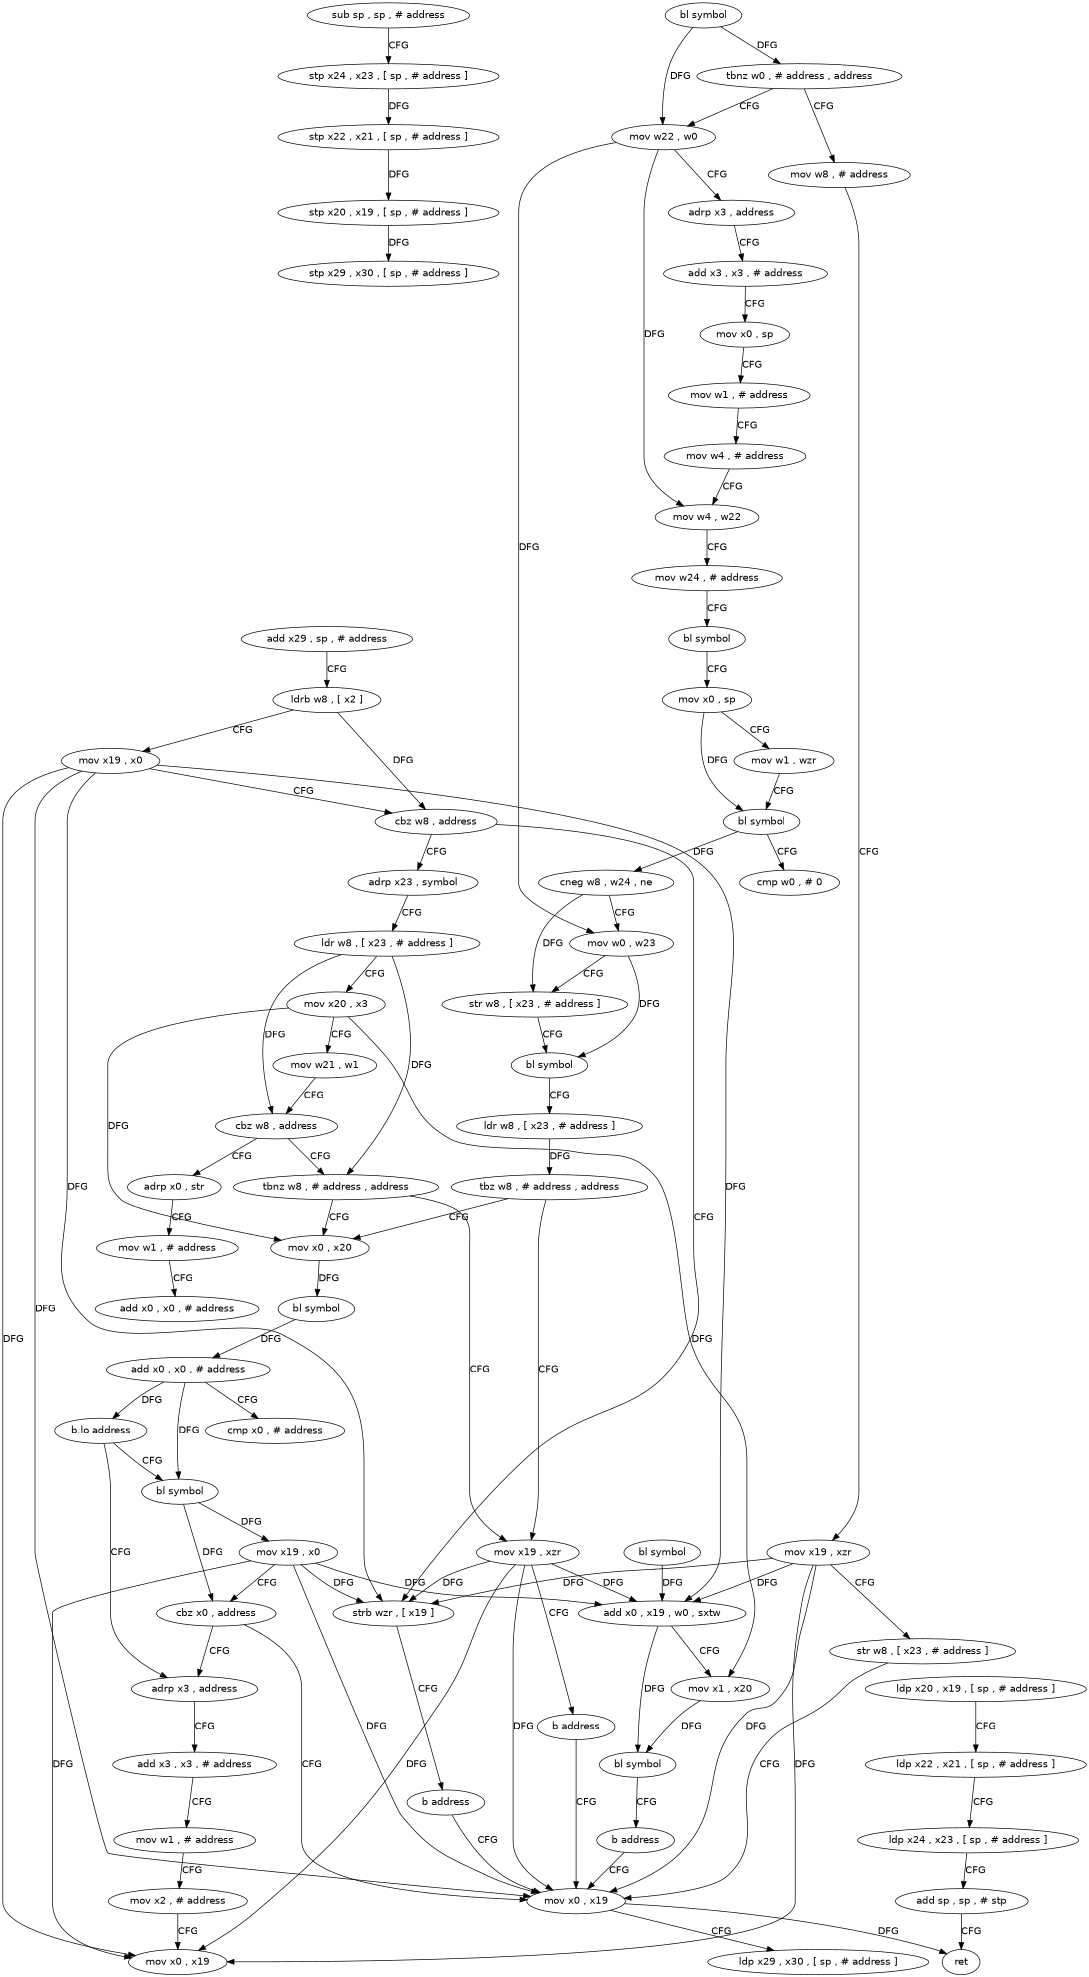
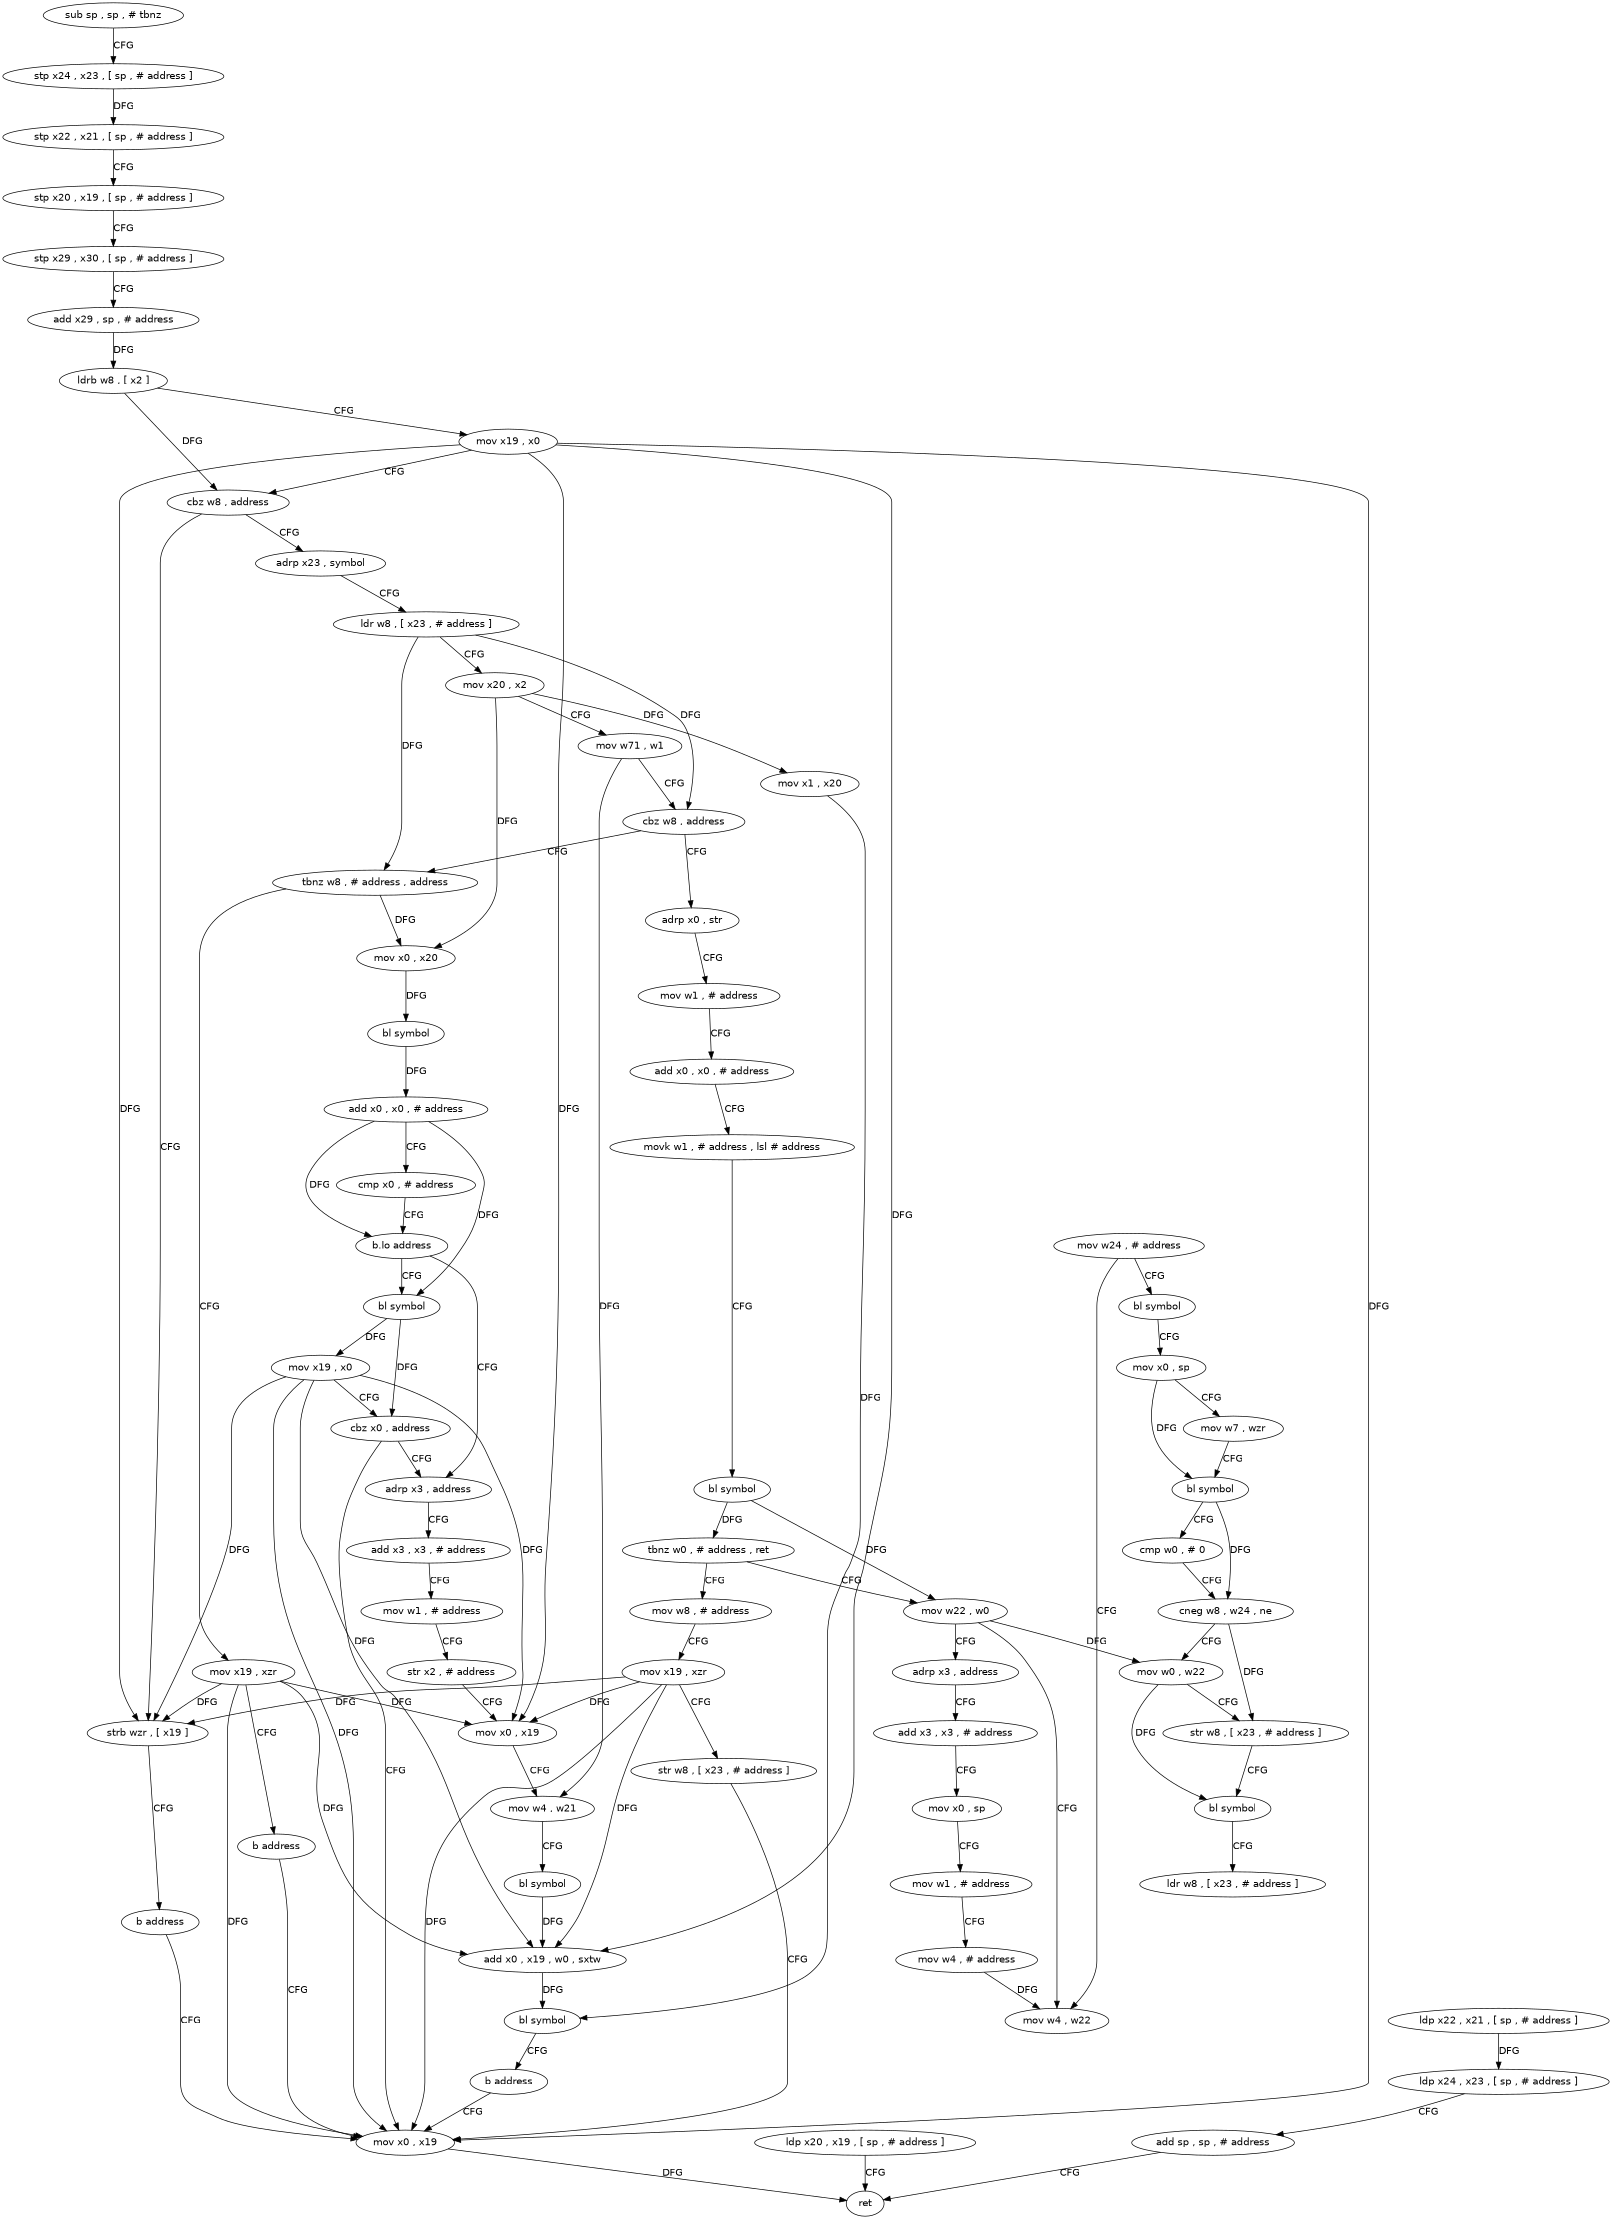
(388, 15) -> (113, 15)
(799, 76) -> (708, 1550)
(399, 175) -> (124, 168)
(399, 243) -> (124, 229)
none -> (113, 286)
(654, 335) -> (1067, 1809)
(733, 487) -> (1028, 1990)
(707, 544) -> (1097, 1631)
(337, 670) -> (124, 350)
(784, 761) -> (1233, 1429)
(622, 944) -> (1171, 1672)
(336, 1004) -> (495, 685)
(325, 1065) -> (630, 746)
none -> (732, 1147)
(550, 1187) -> none
none -> (404, 1212)
(339, 1218) -> (405, 920)
none -> (1197, 1578)
(689, 1649) -> none
(976, 1723) -> (865, 2170)
(983, 1802) -> (1509, 2051)
none -> (542, 1809)
(178, 1901) -> (451, 1672)
(962, 1901) -> (1213, 2143)
(818, 1962) -> none
